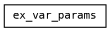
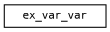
(55, 16) -> (55, 16)
